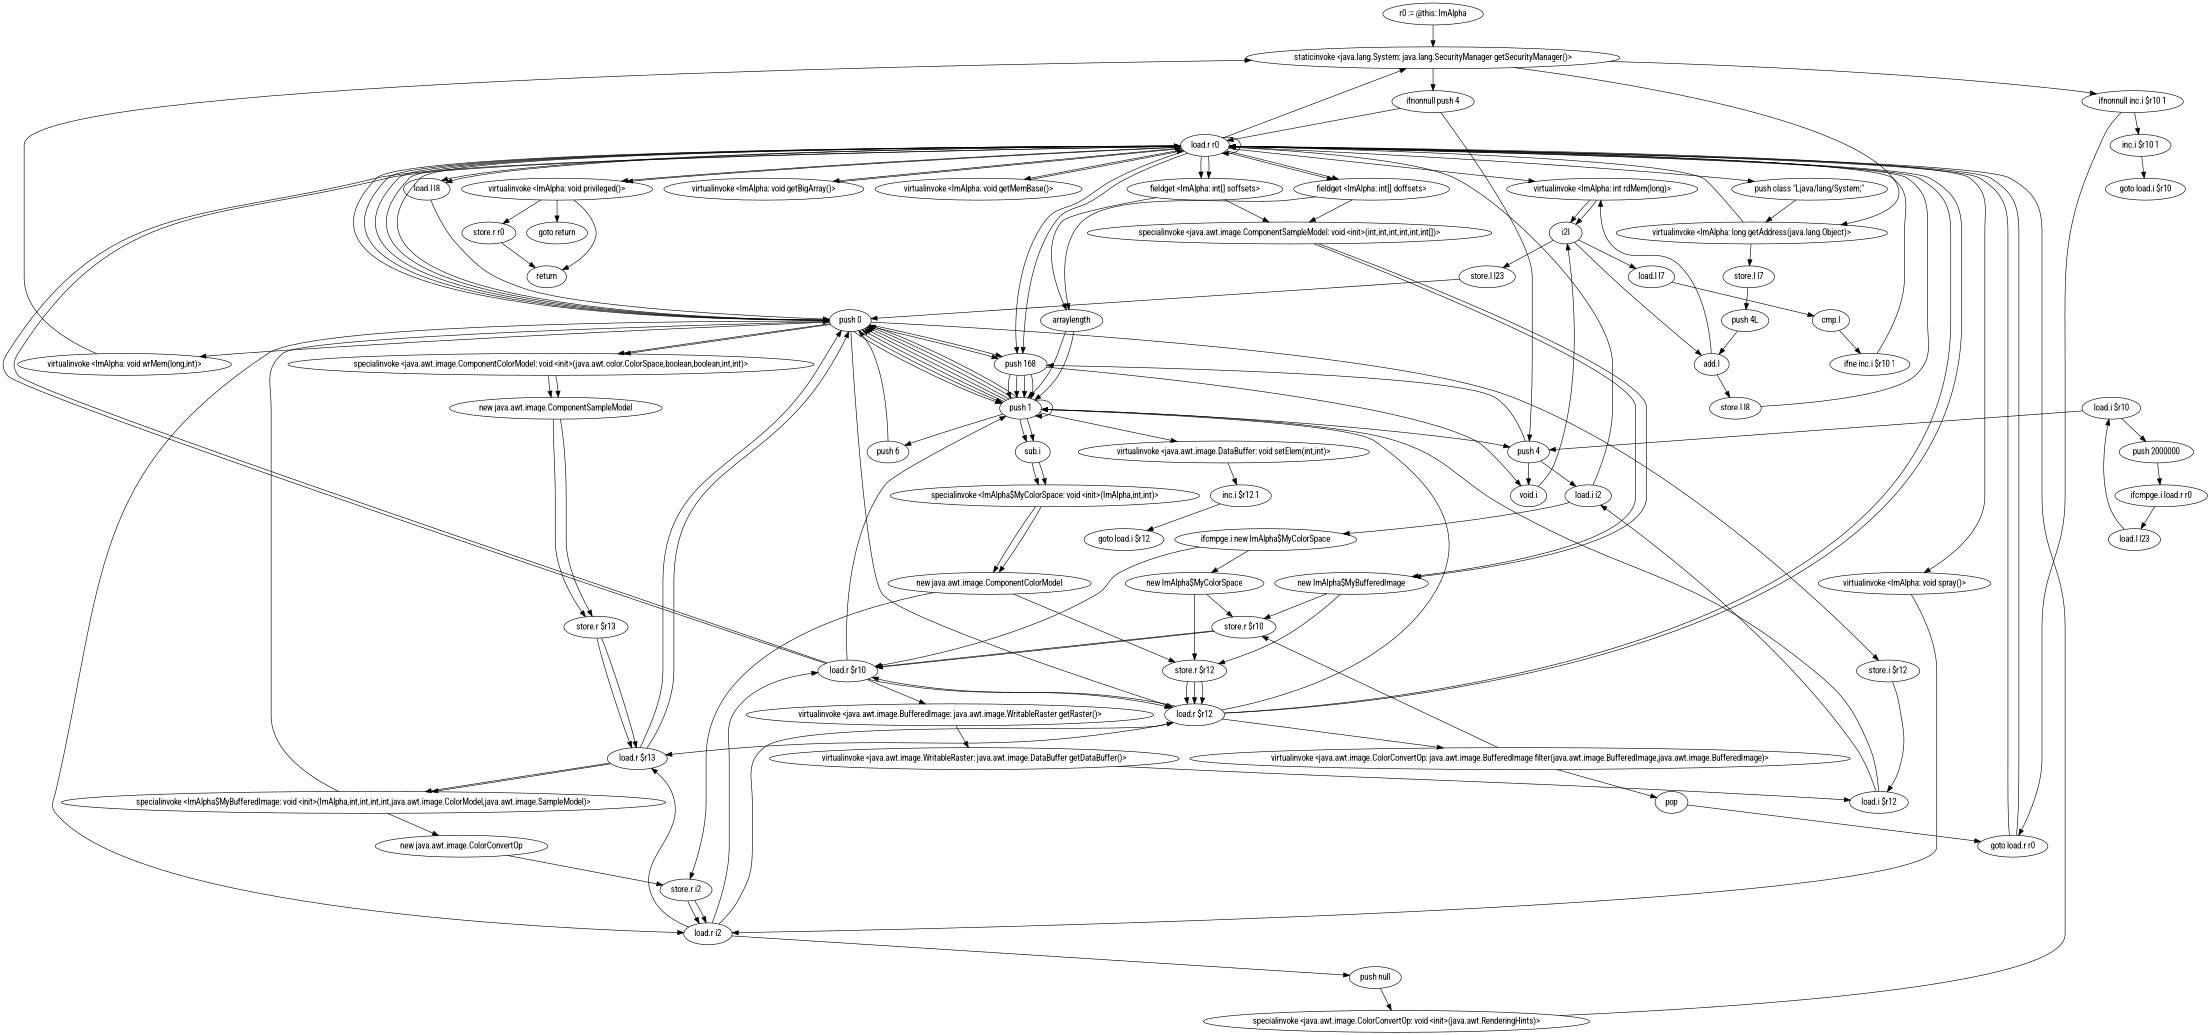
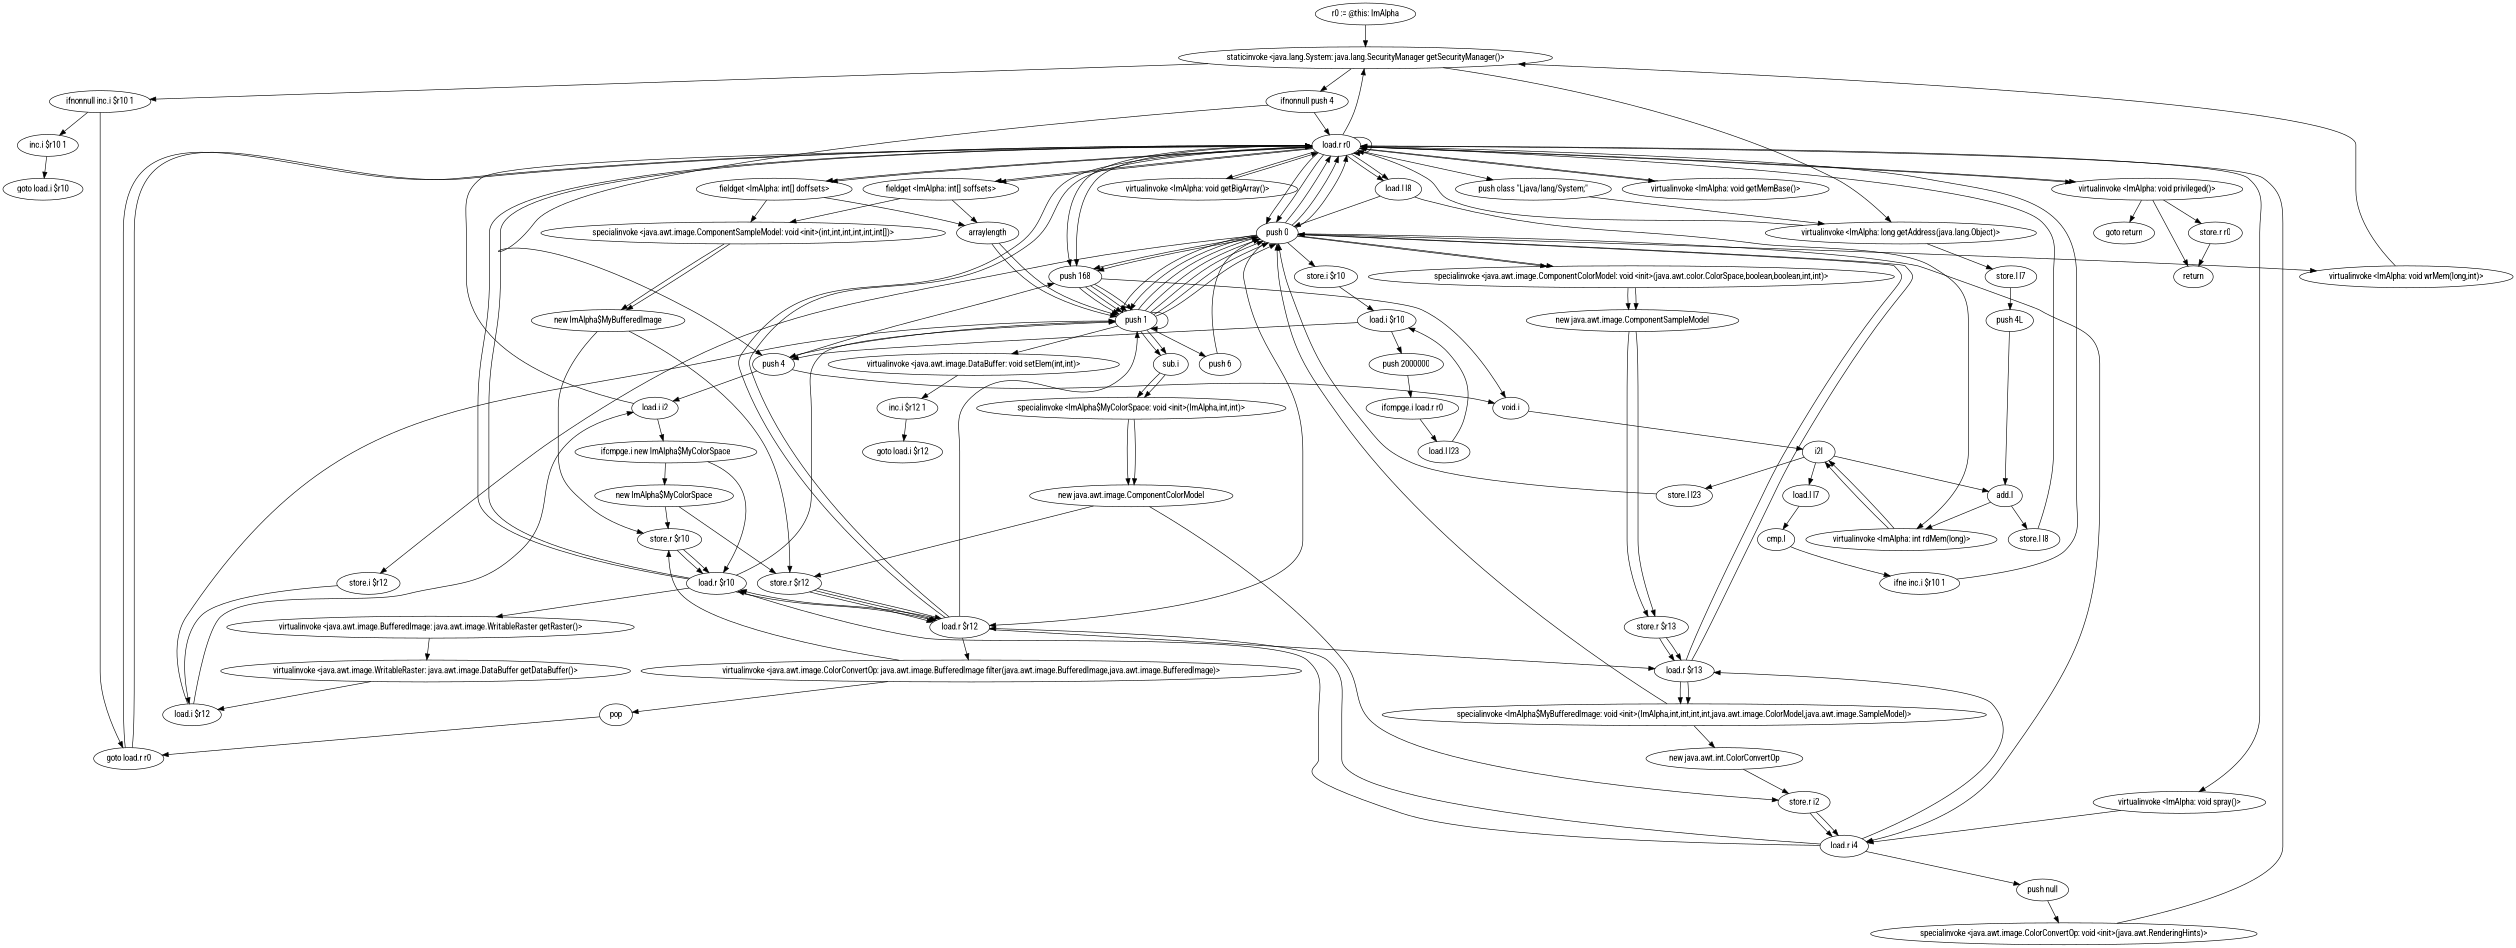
(1379, 165) -> (1757, 244)
none -> (1326, 277)
(462, 846) -> (1724, 759)
(708, 934) -> (1844, 846)
